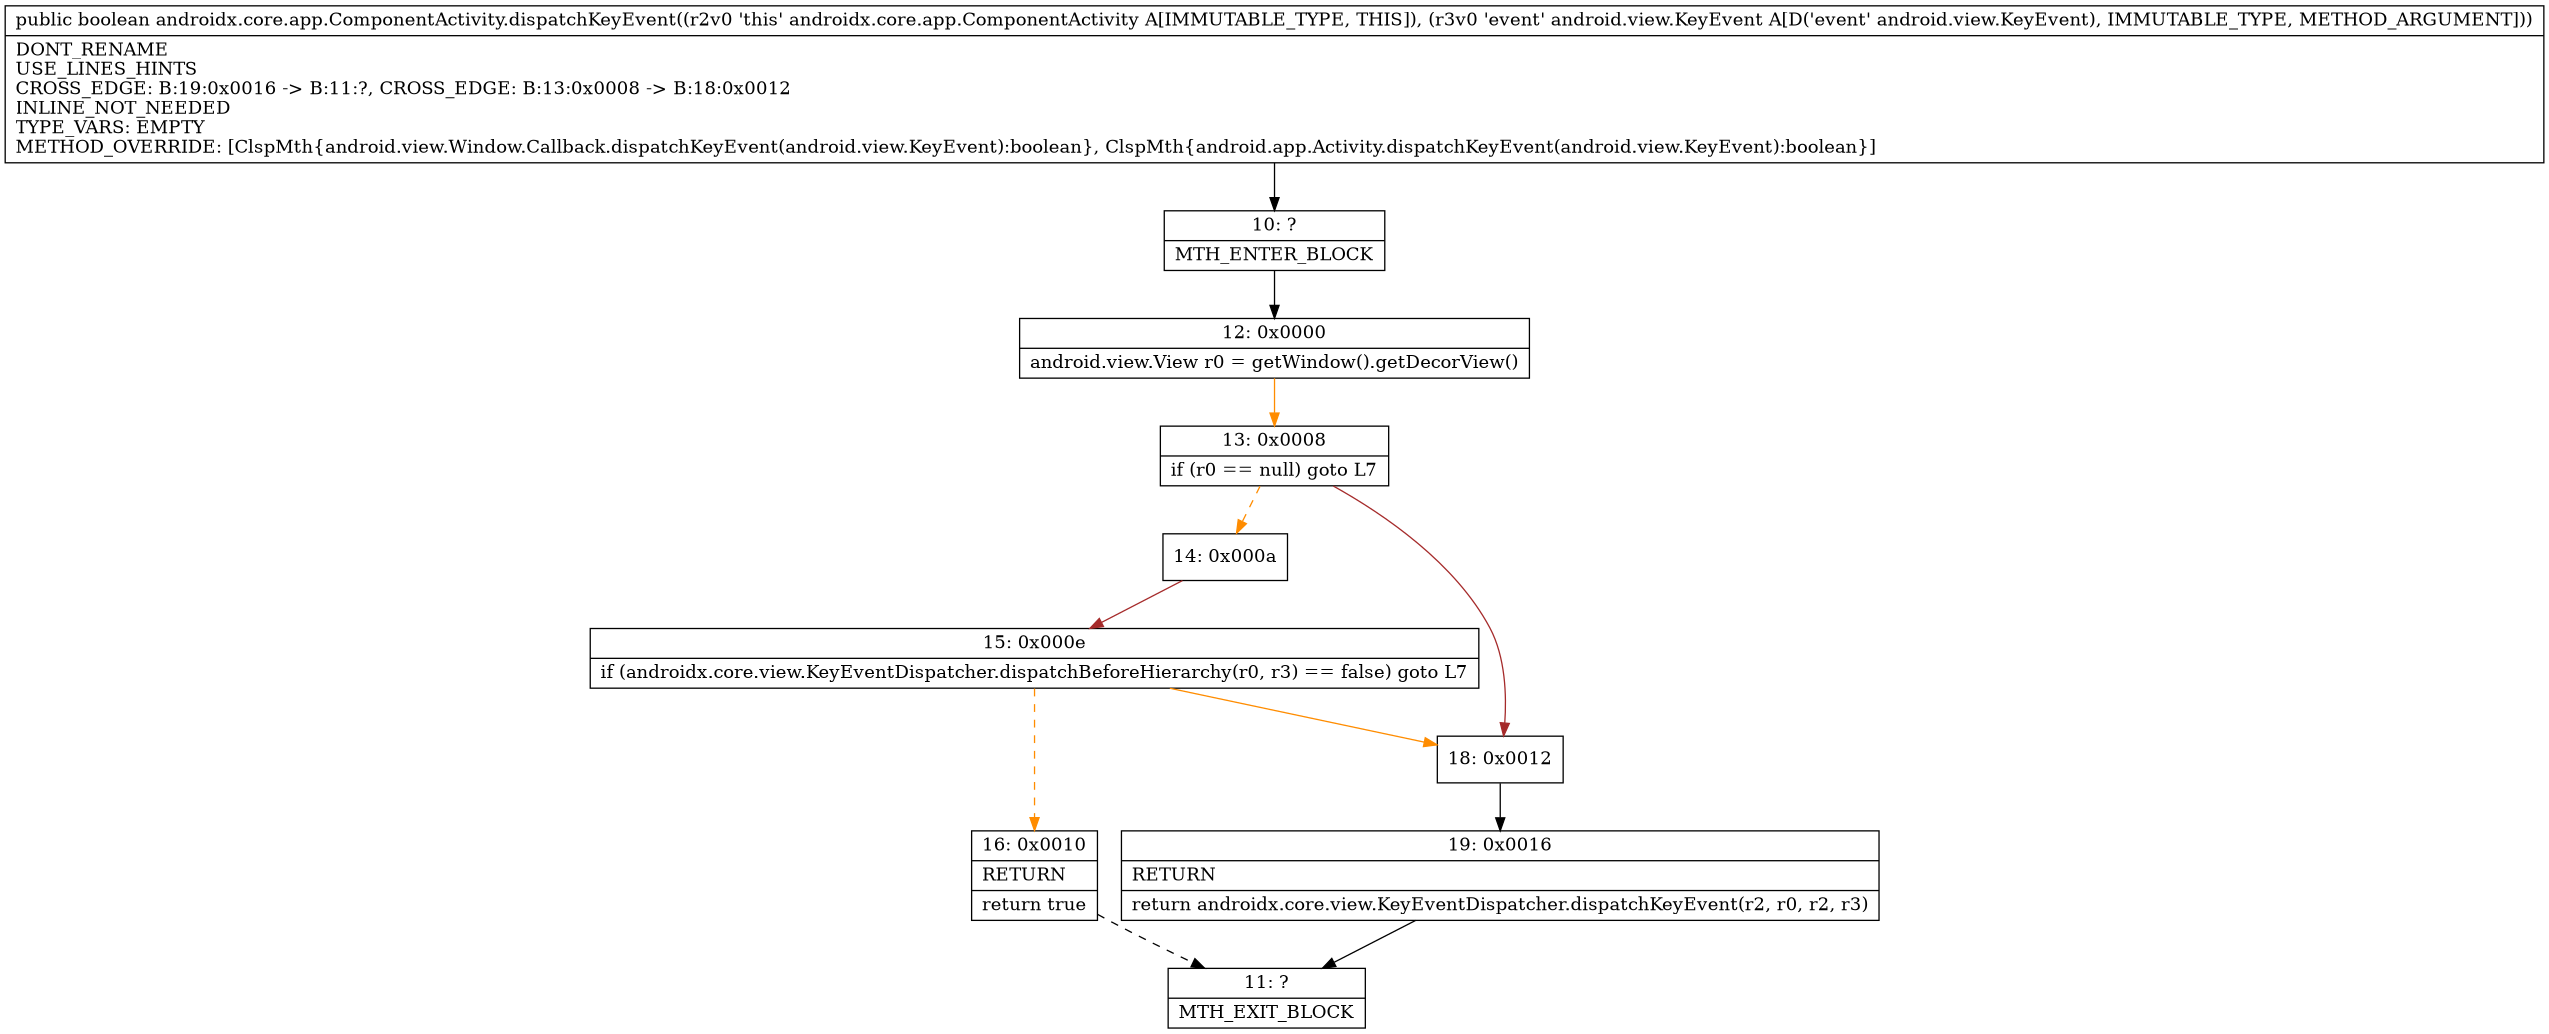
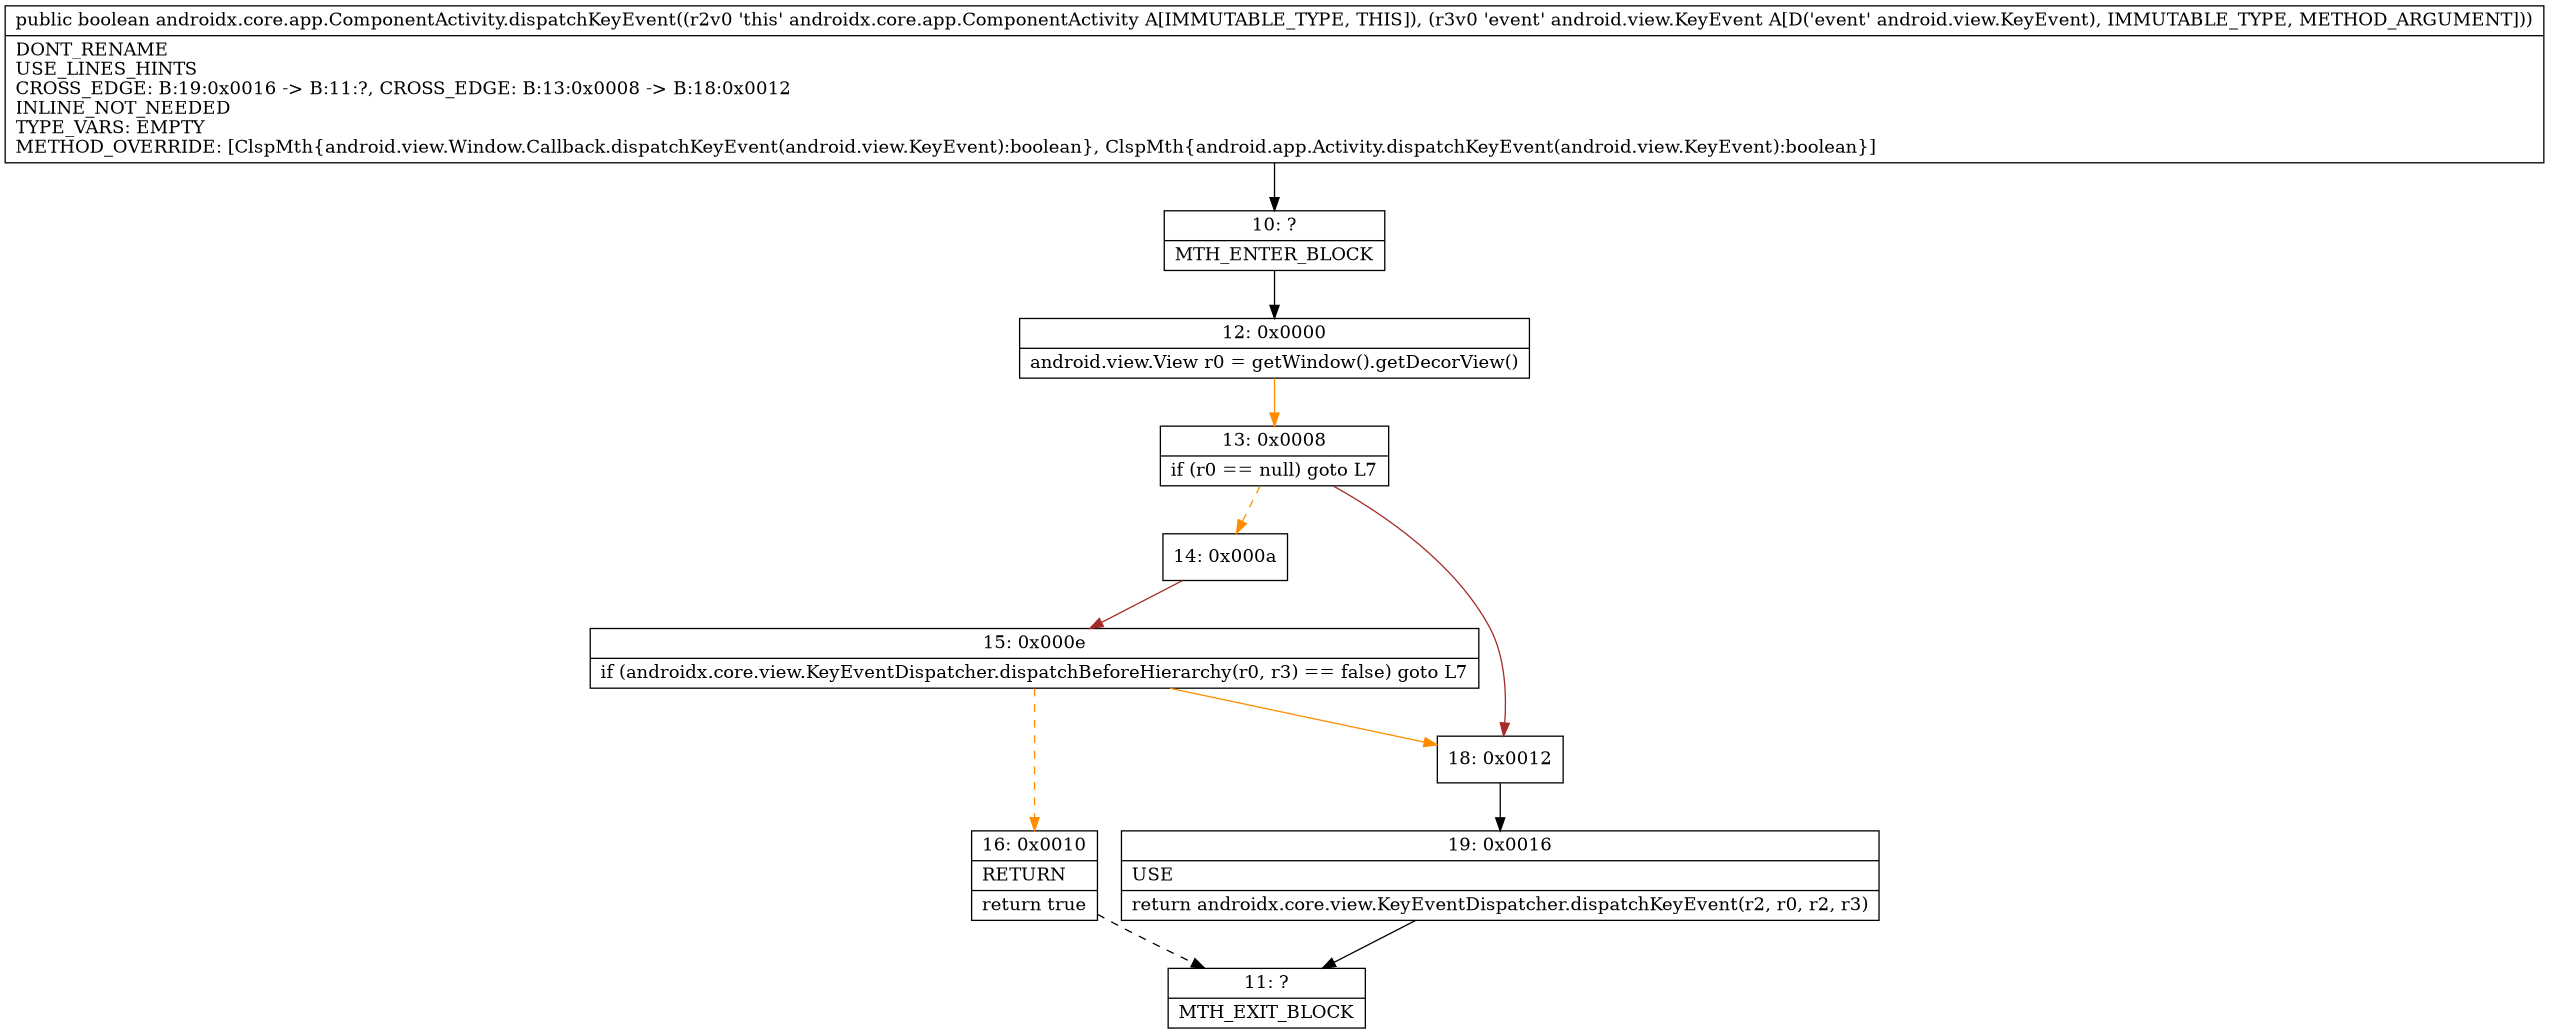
(1174, 875) -> (1153, 875)
